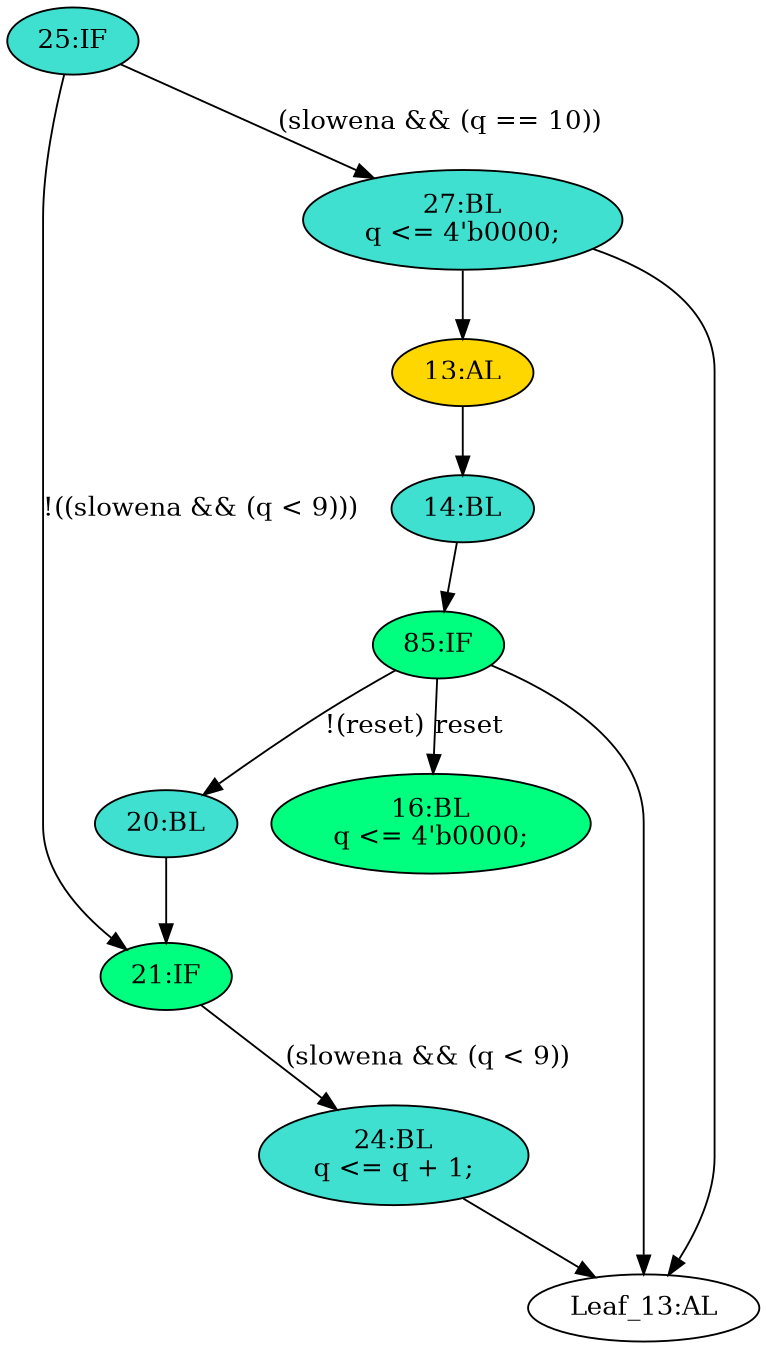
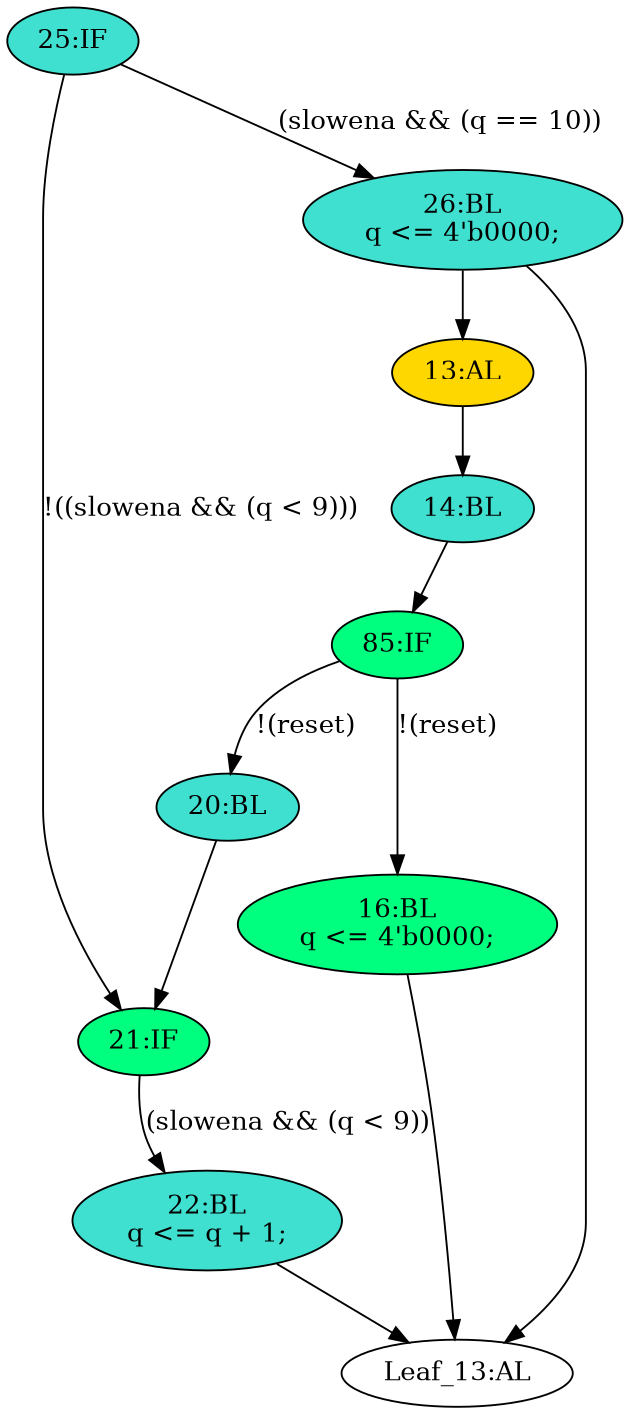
(463, 220) -> (463, 220)
(469, 726) -> (448, 726)
(644, 923) -> (436, 1147)
(394, 1155) -> (207, 1221)
